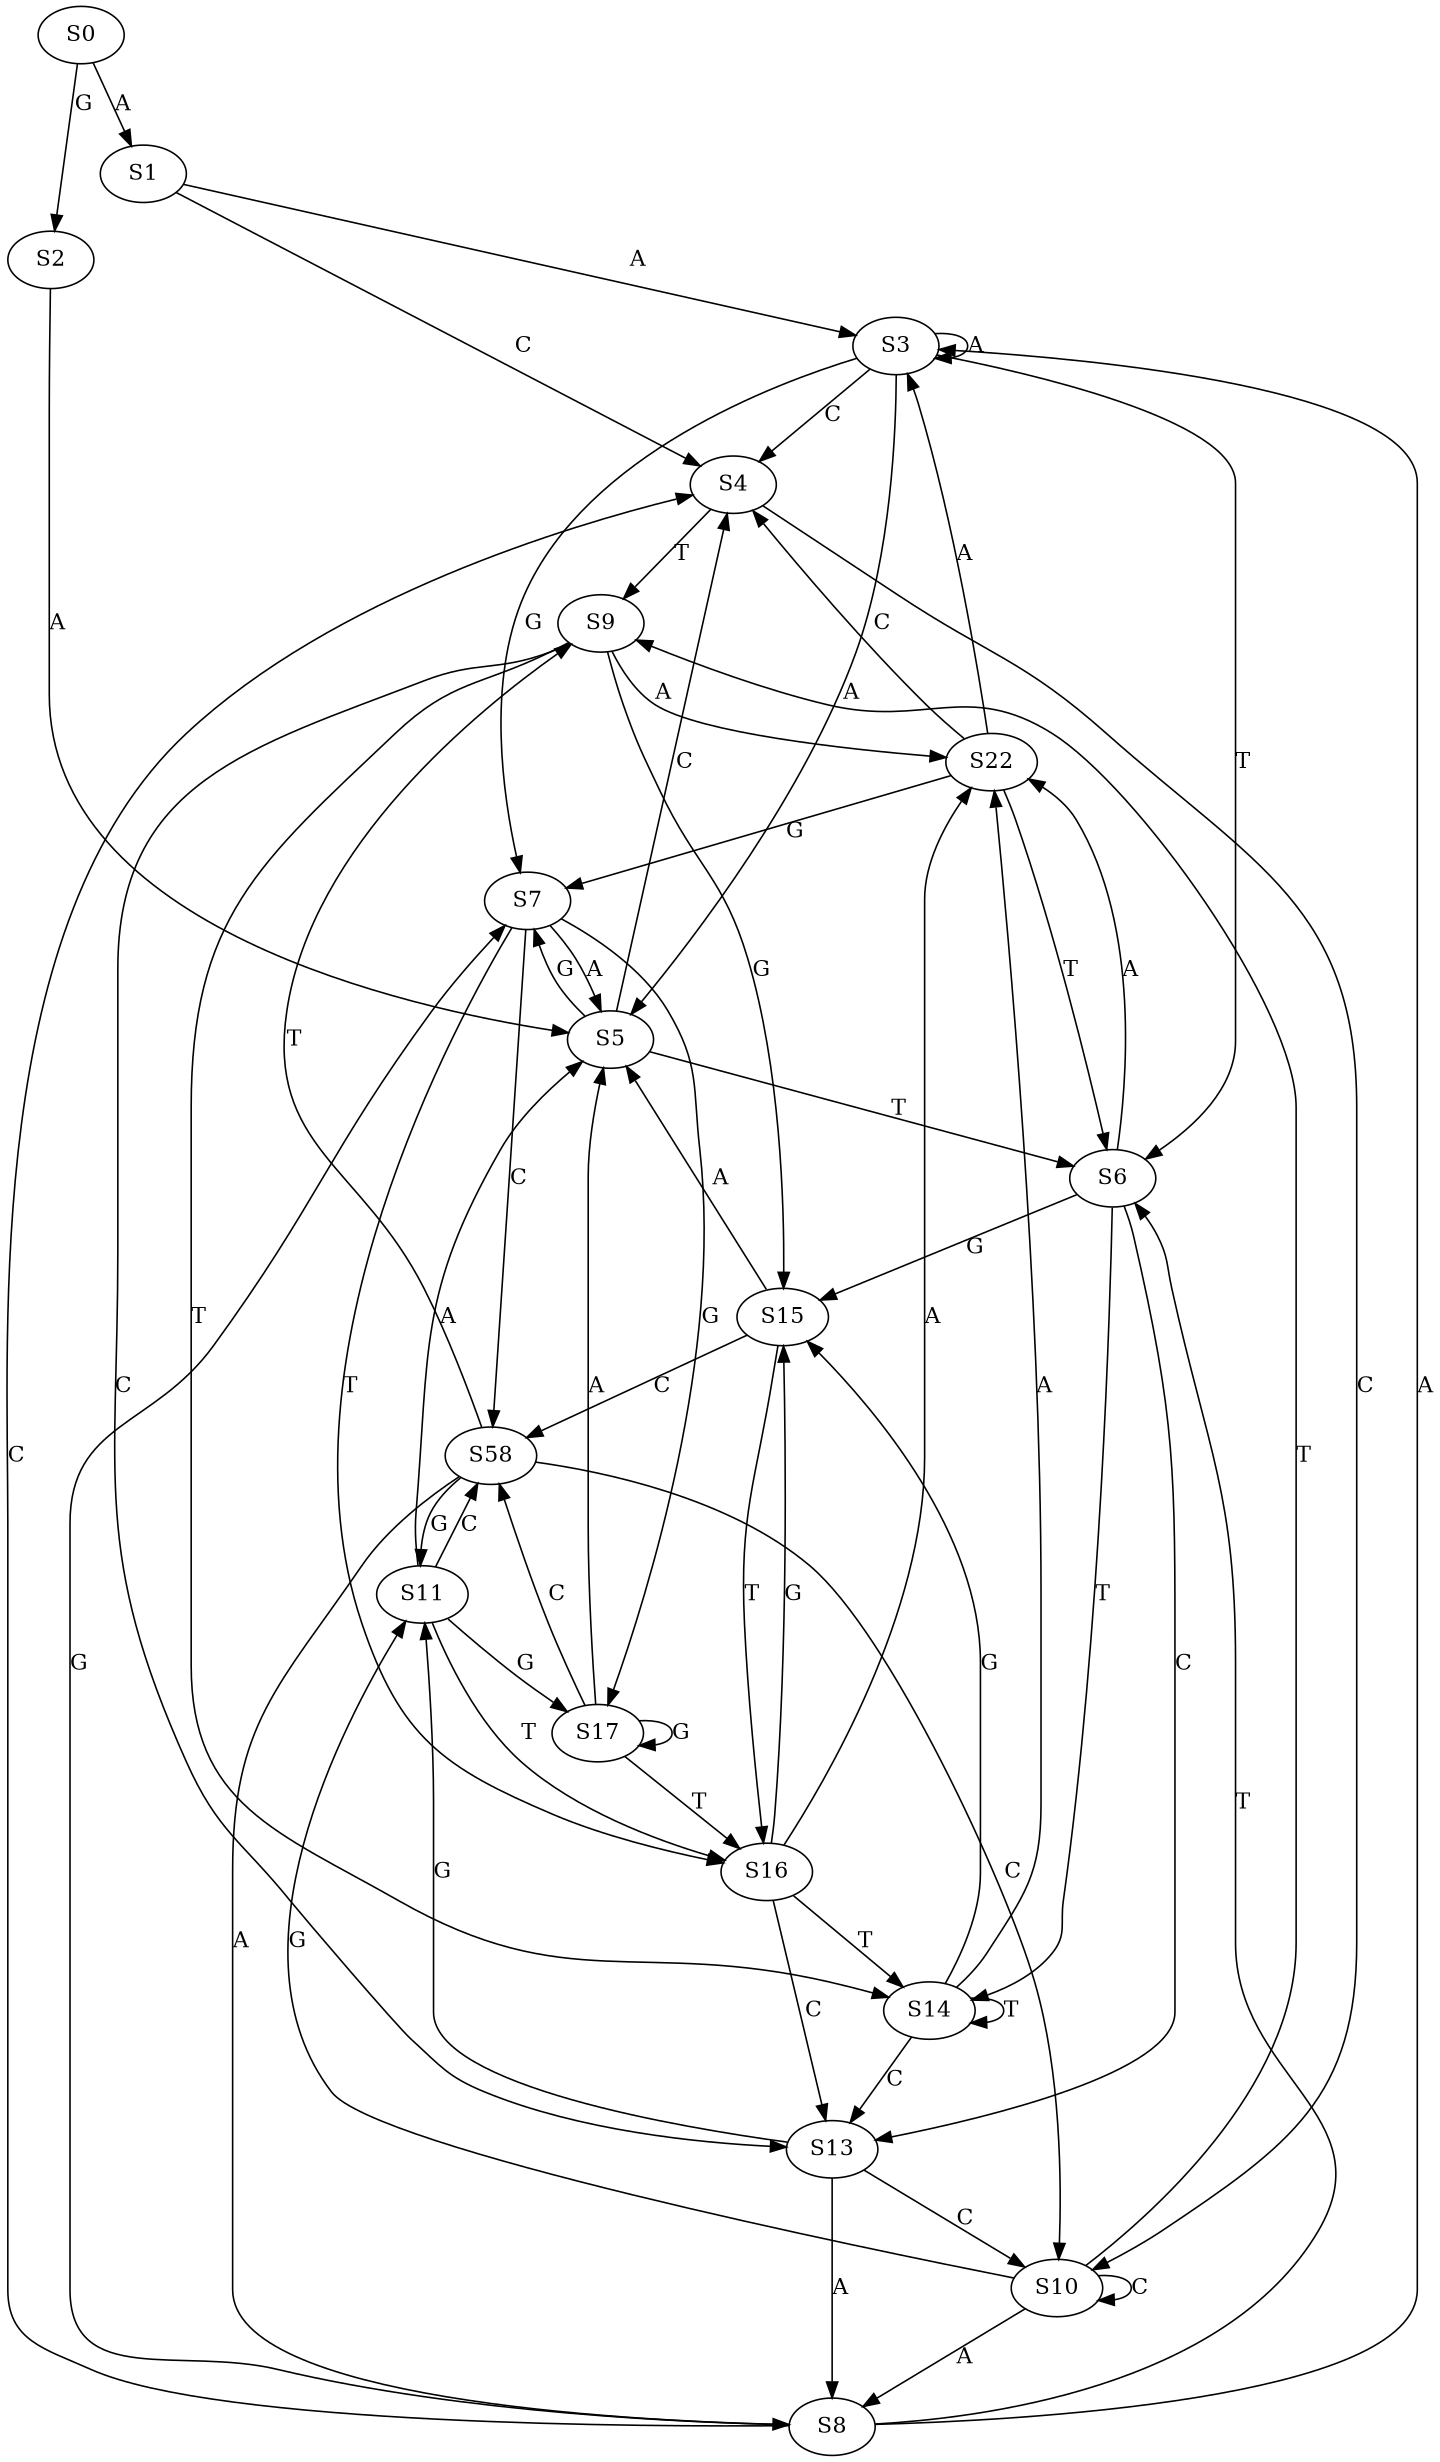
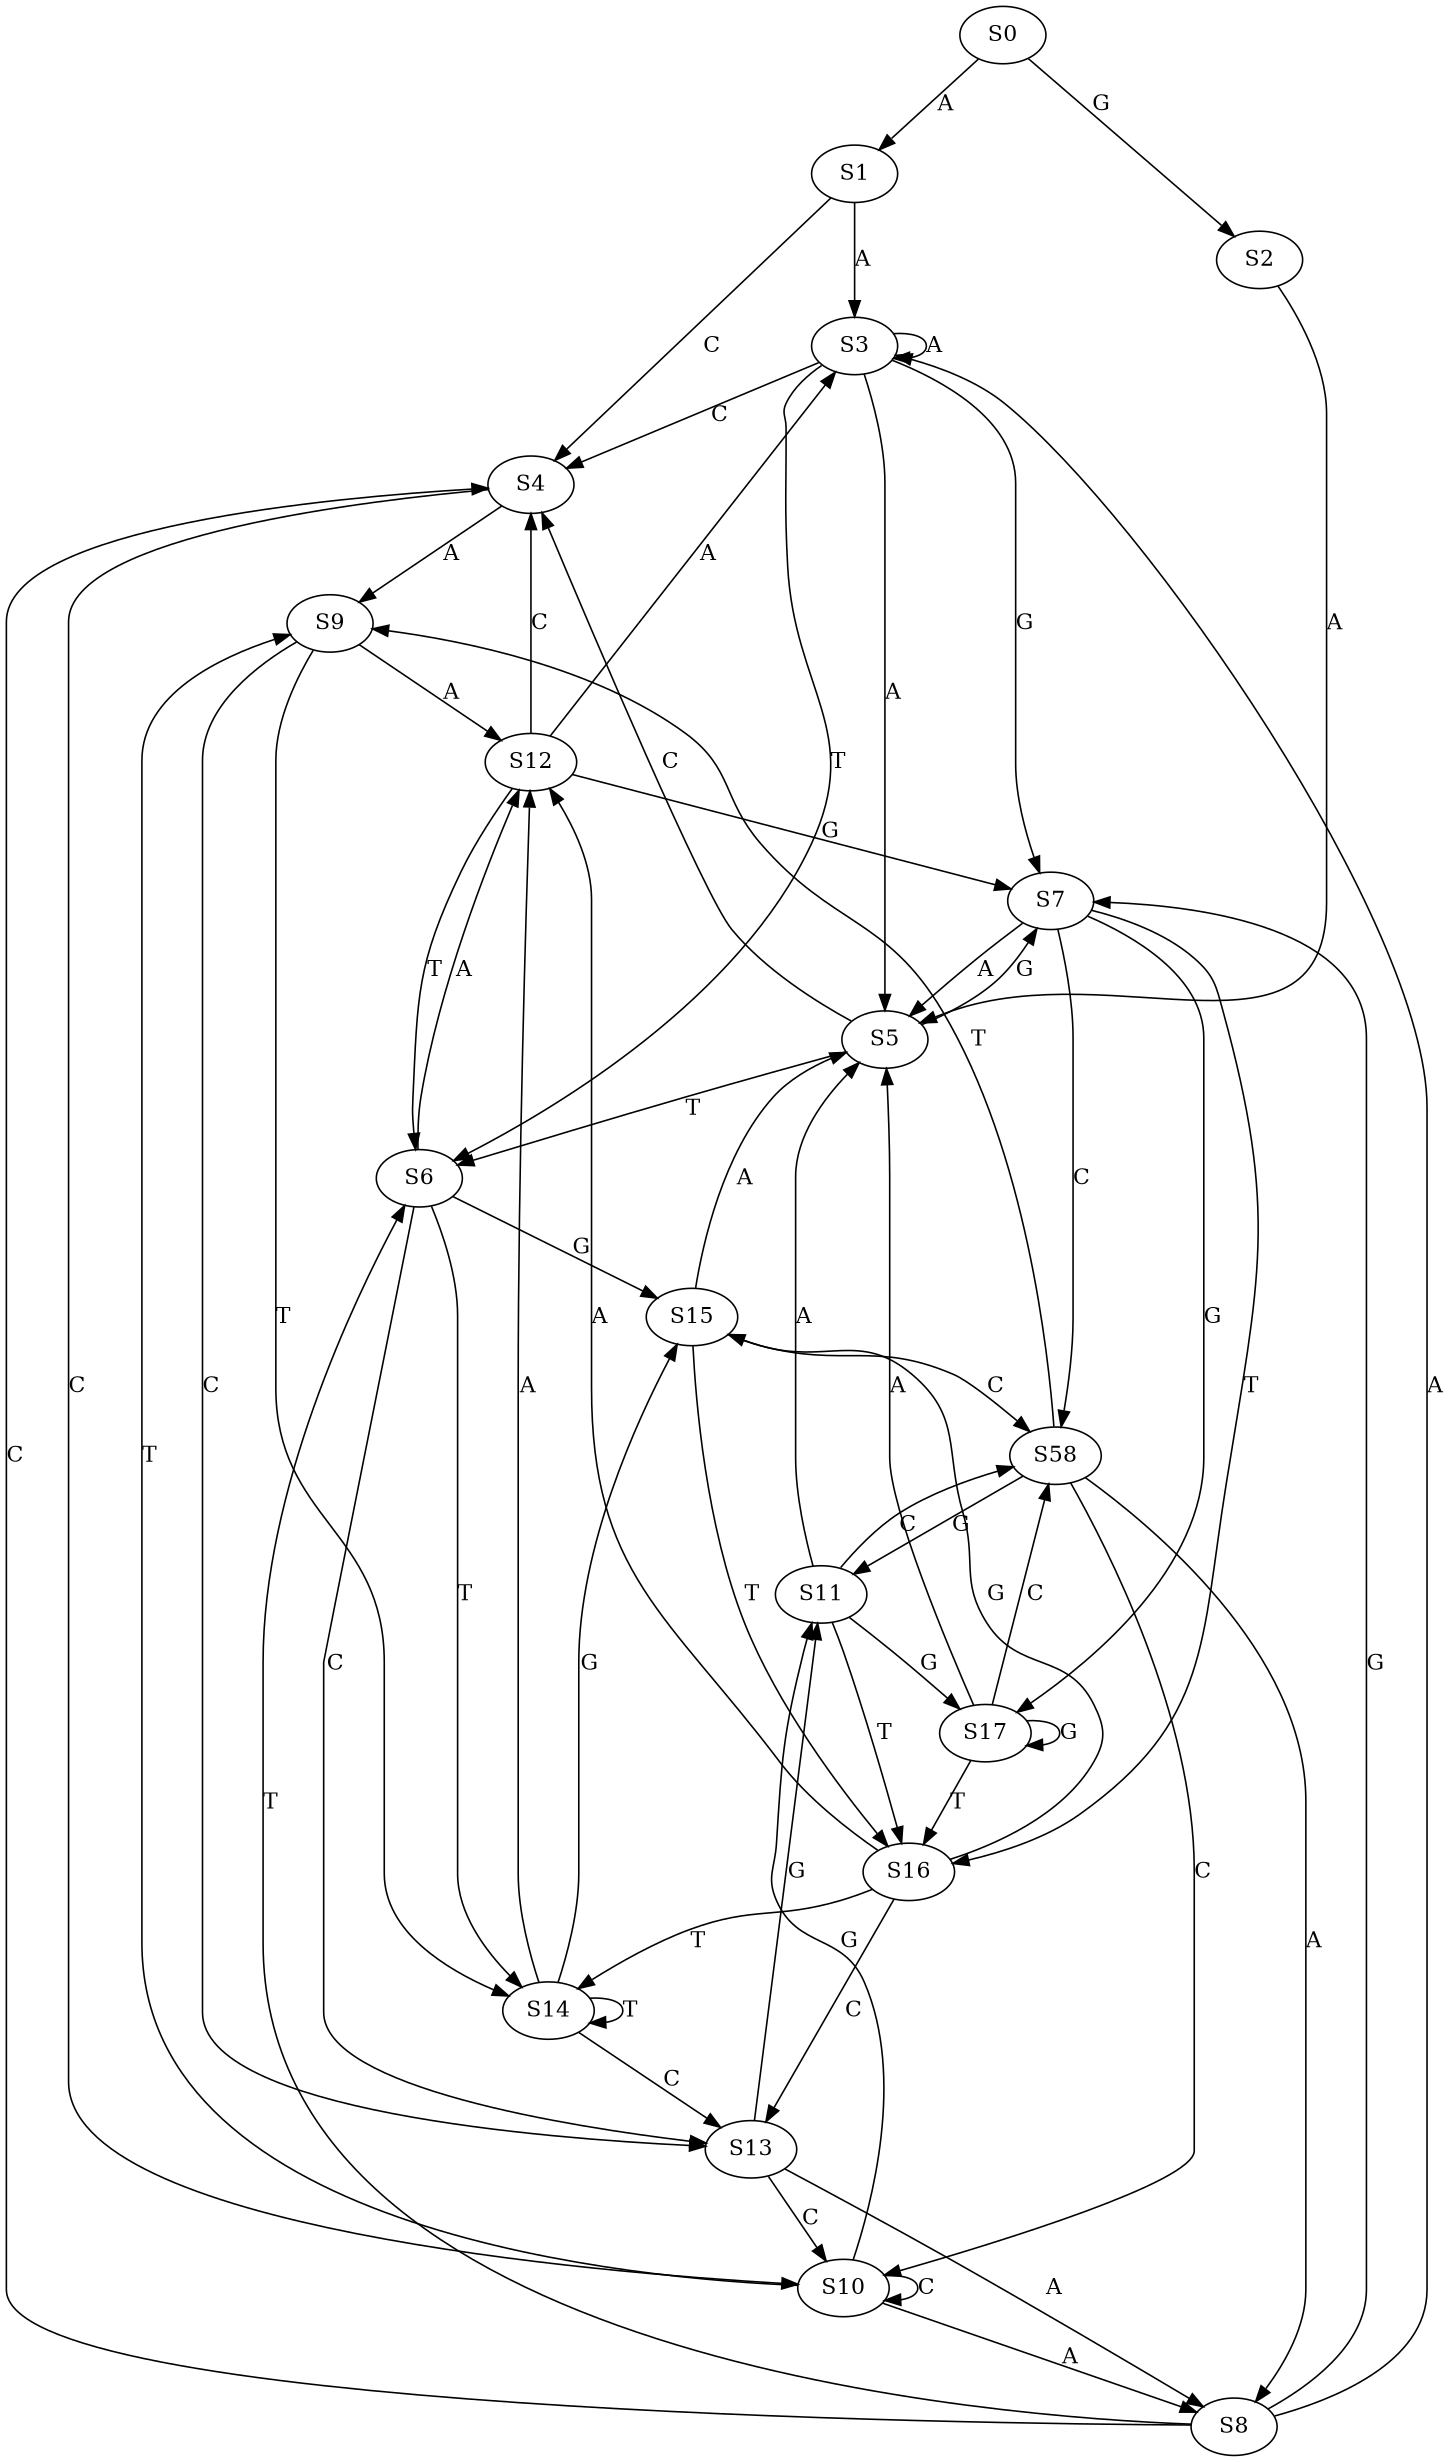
(682, 554) -> (451, 554)
(992, 762) -> (531, 762)
(744, 948) -> none
